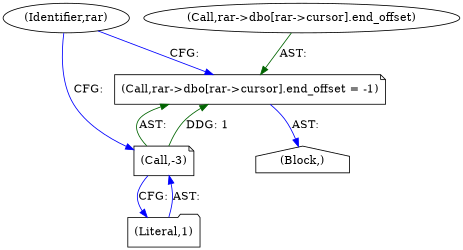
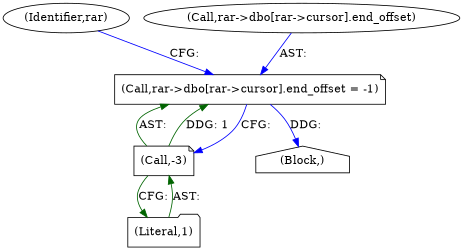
(278, 50) -> (278, 50)
(73, 102) -> (230, 133)
(308, 125) -> (308, 125)
(138, 192) -> (138, 192)
(172, 201) -> (172, 201)
